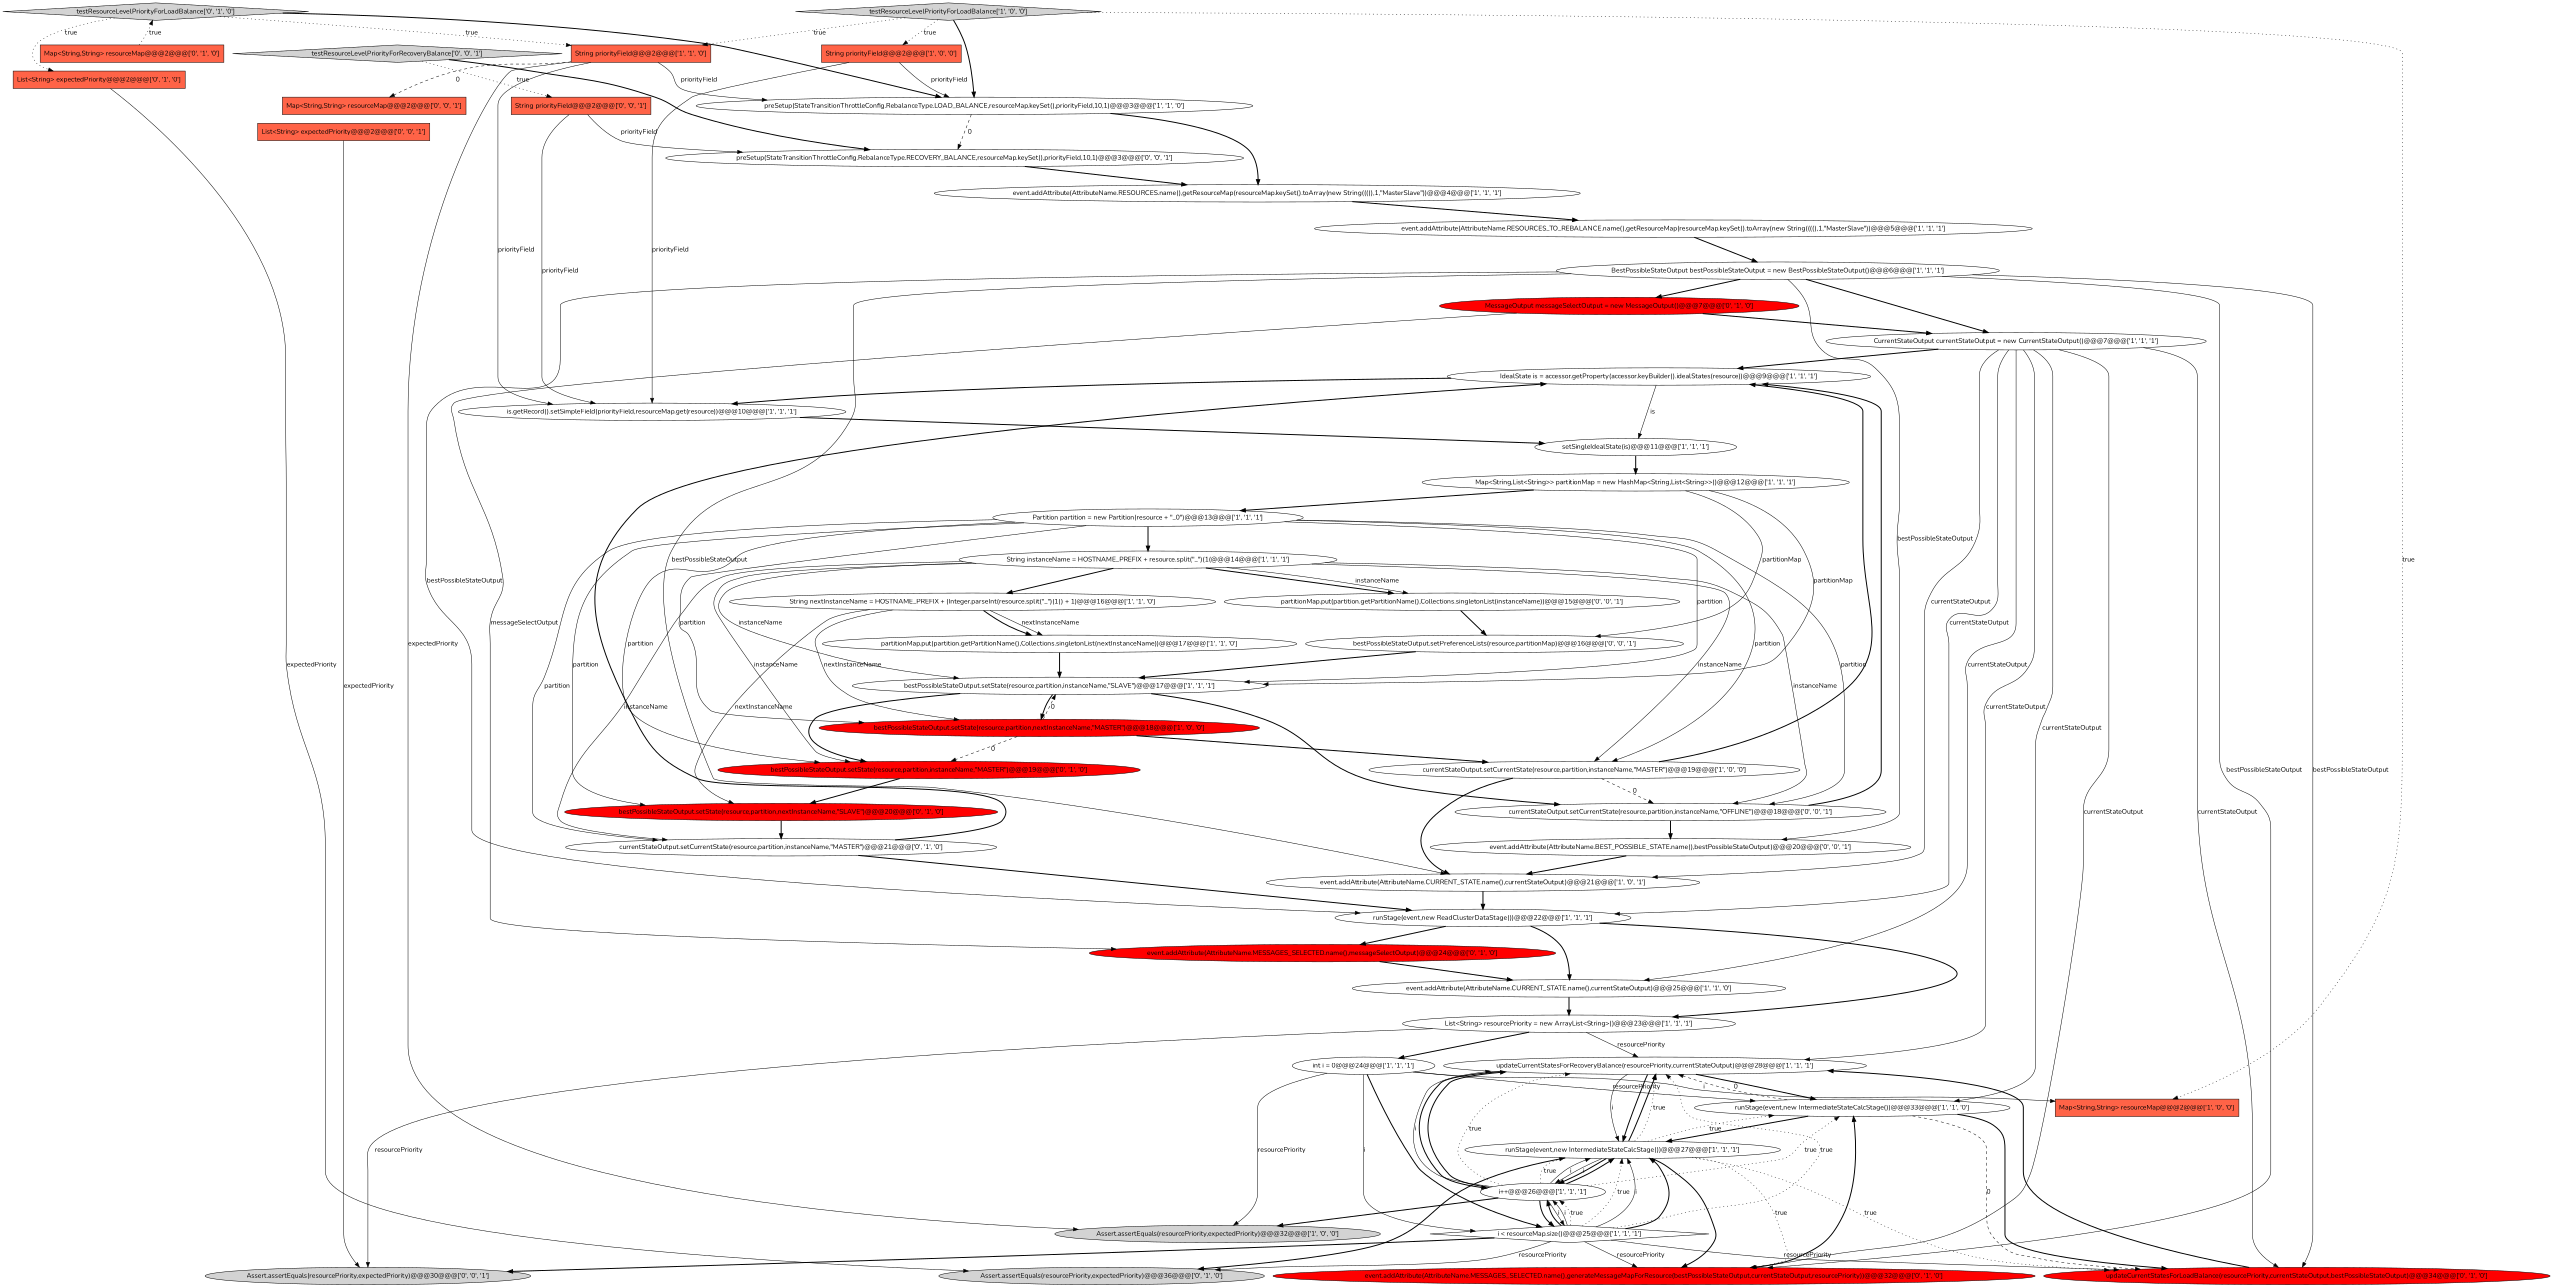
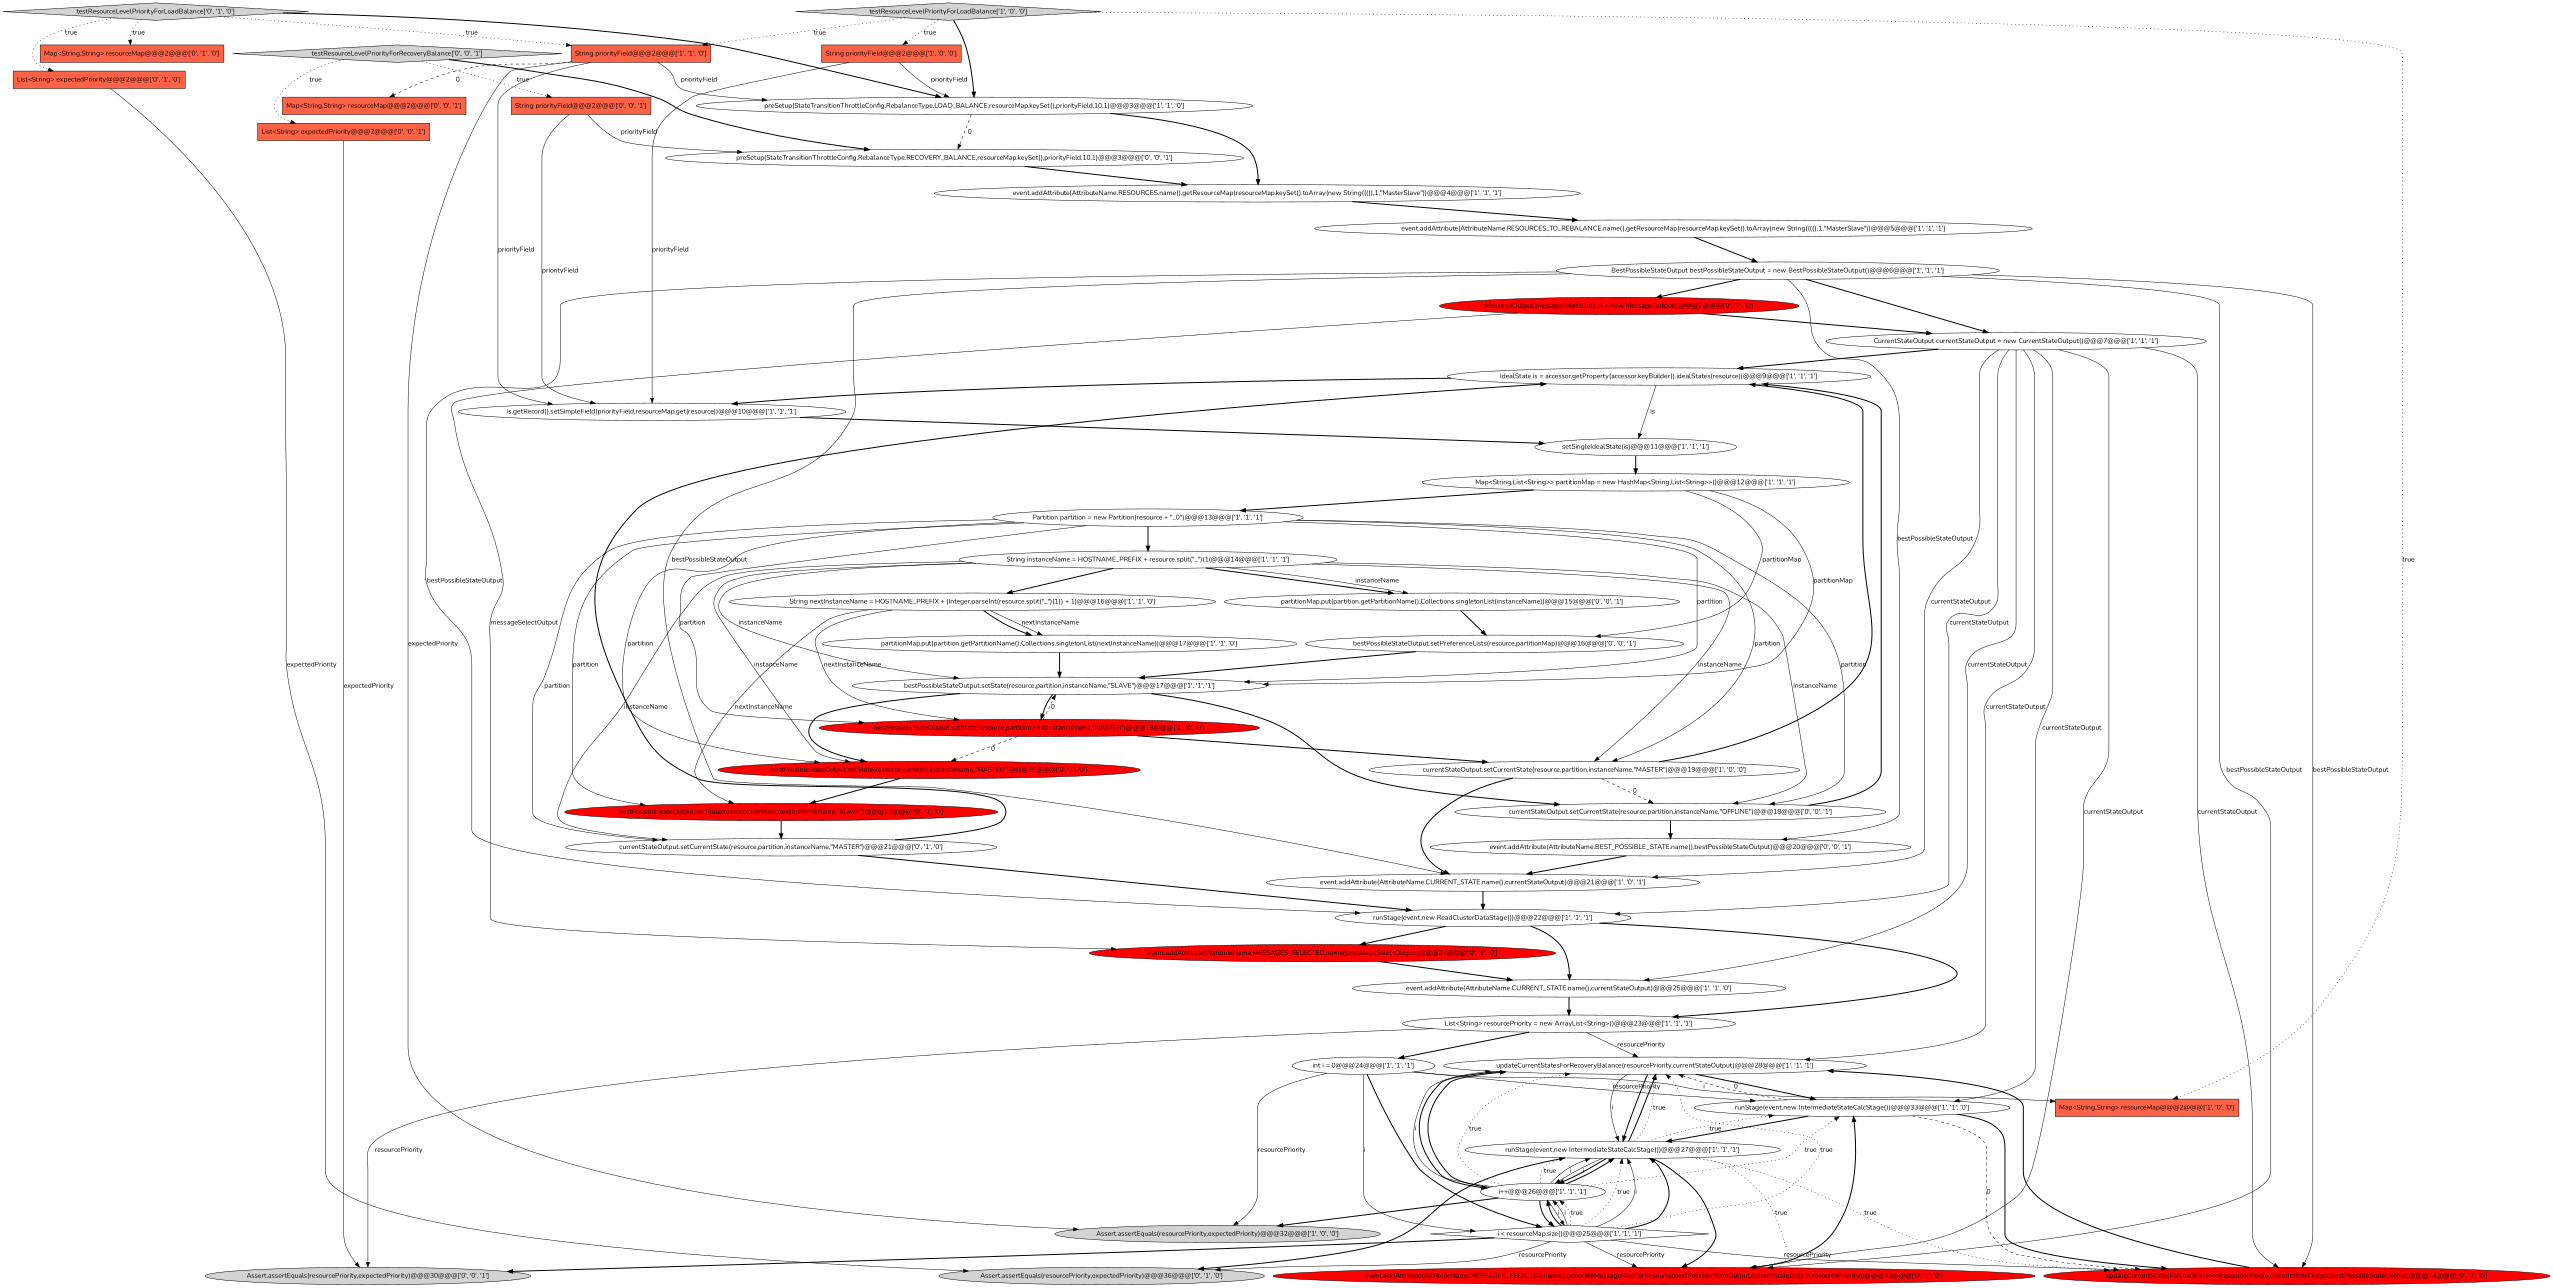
(146, 35) -> (133, 28)
none -> (293, 82)
